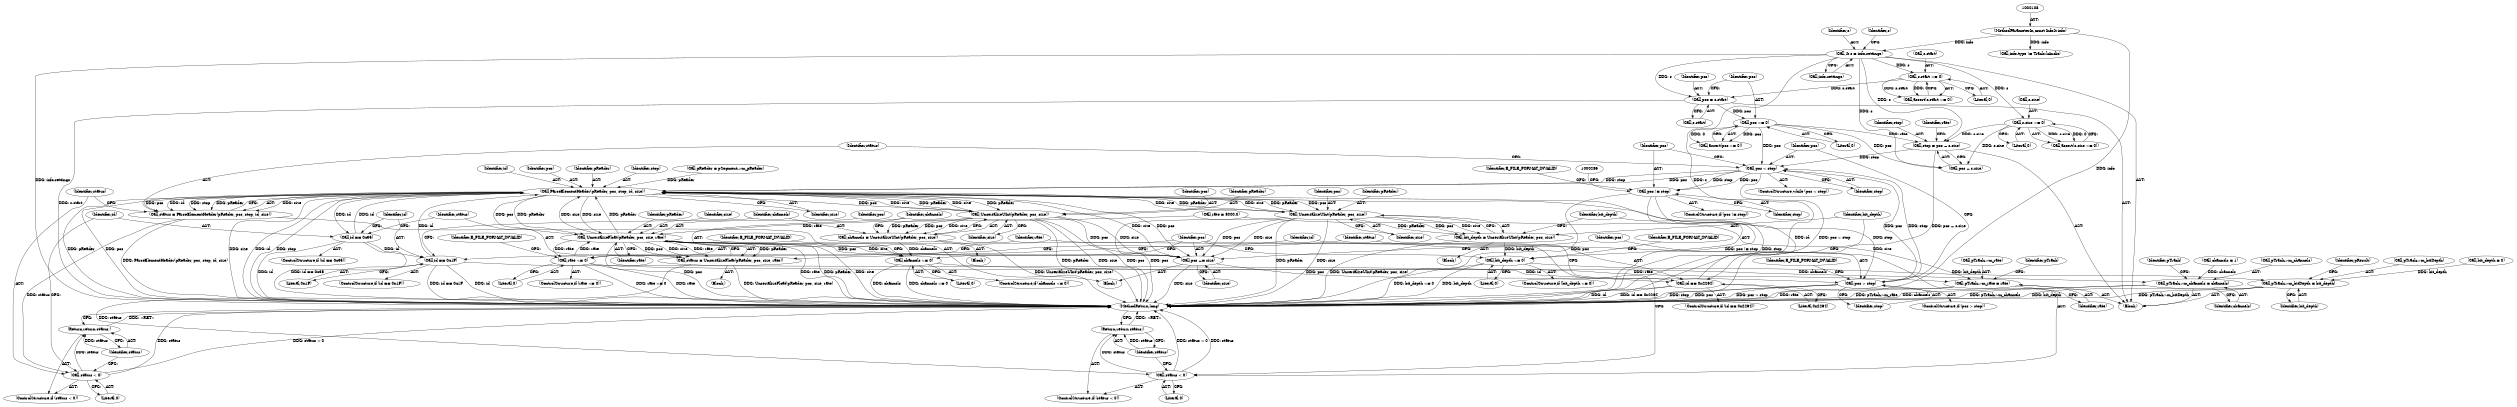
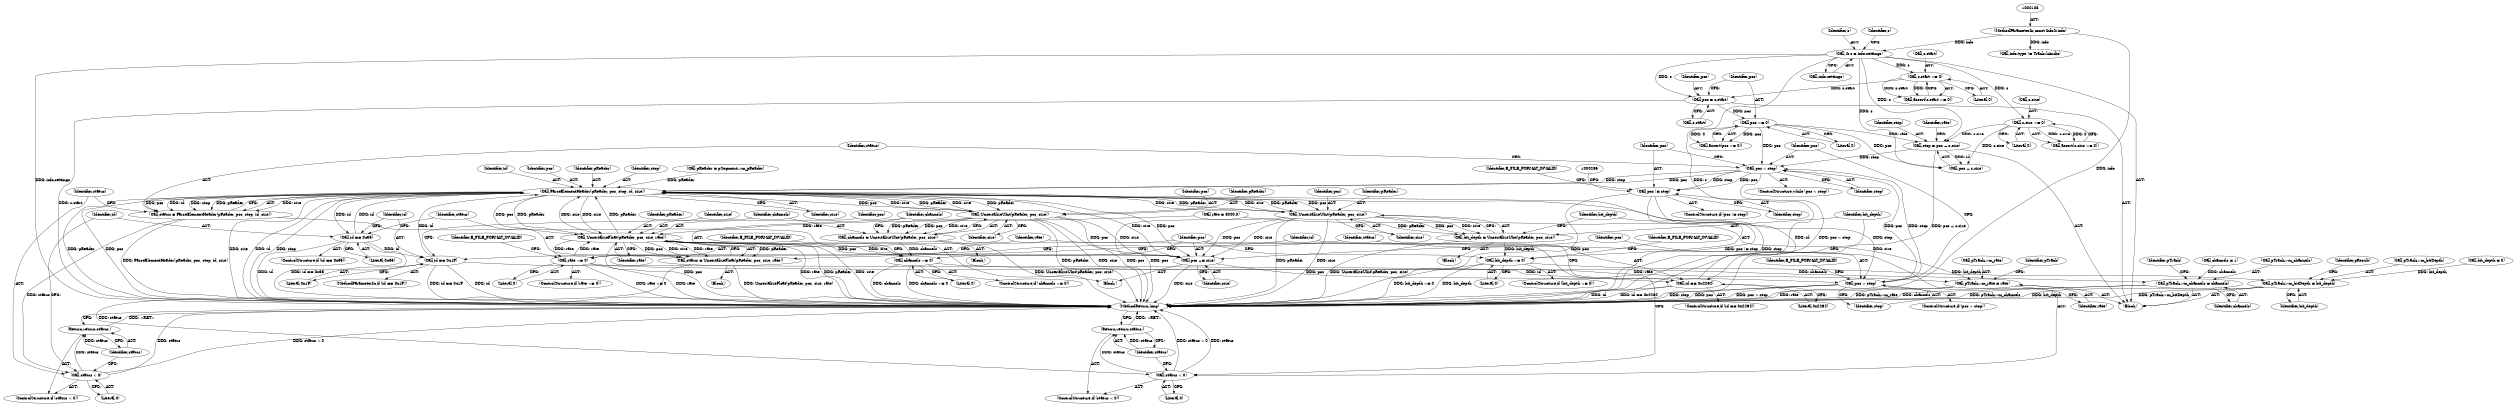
(1962, 157) -> (1962, 157)
none -> (382, 261)
(372, 284) -> (372, 284)
